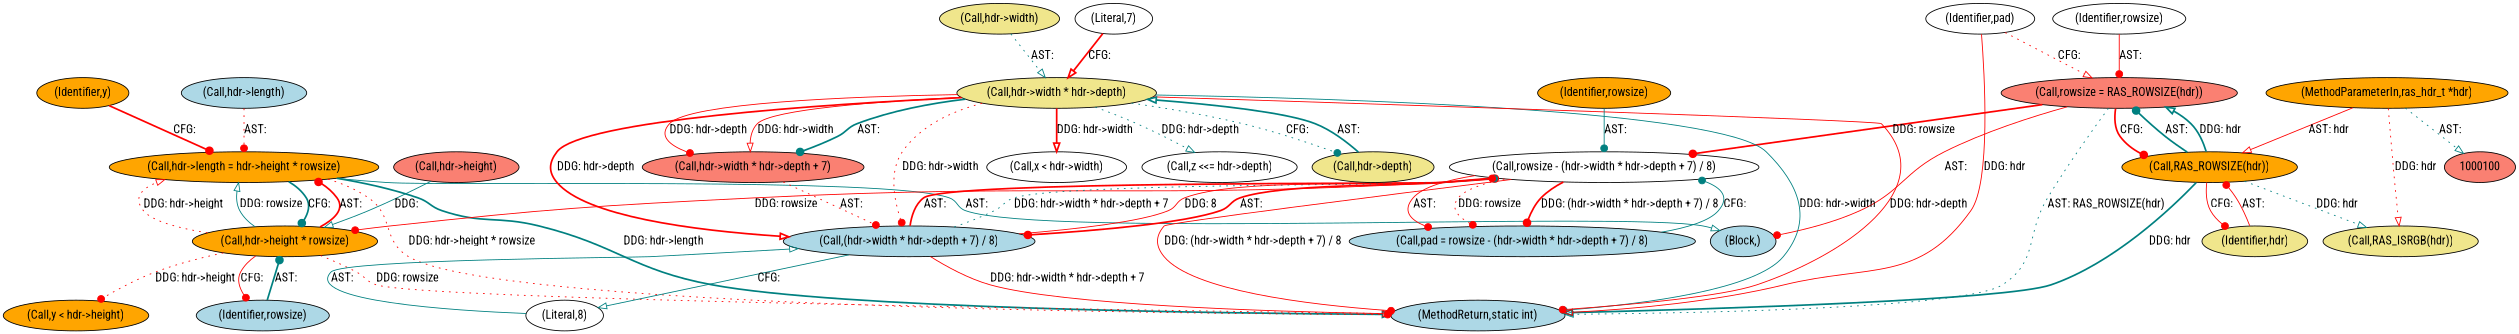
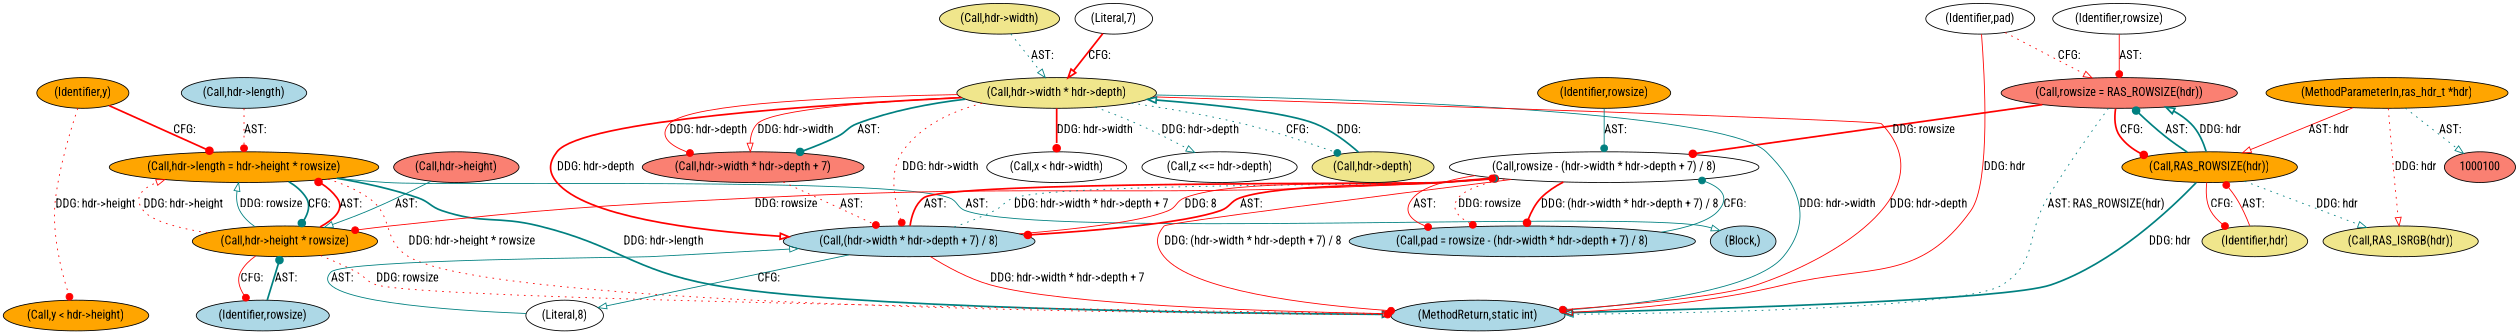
(1057, 126) -> (1057, 126)
(1350, 130) -> (1350, 130)
(1921, 166) -> none
(408, 204) -> (408, 204)
(162, 270) -> (55, 200)
